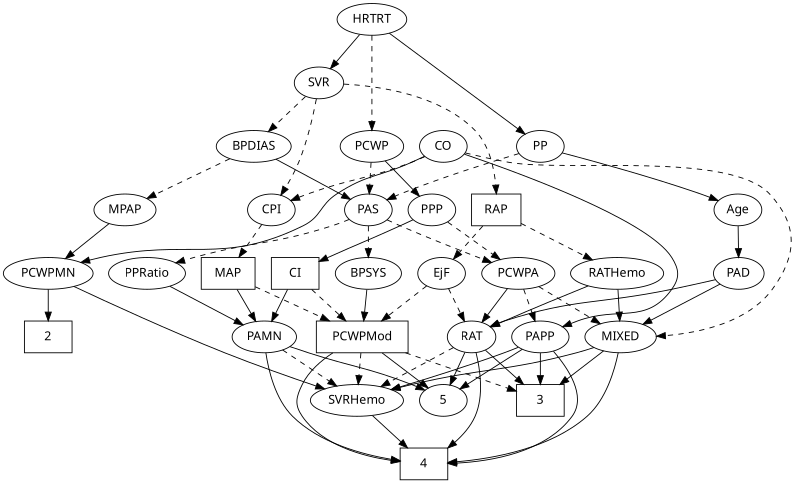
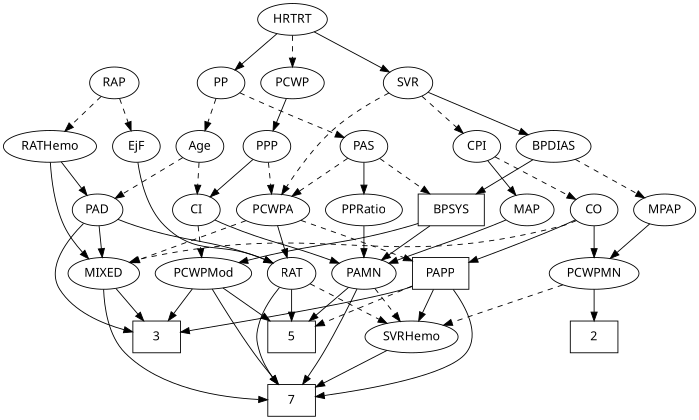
(441, 107) -> (336, 127)
(290, 111) -> (474, 112)
(371, 170) -> none
none -> (198, 174)
(636, 174) -> (212, 110)
(309, 177) -> (508, 175)
(346, 182) -> (531, 176)
(496, 210) -> (114, 83)
(253, 237) -> (498, 174)
(292, 237) -> (364, 174)
(738, 237) -> (153, 176)
none -> (409, 240)
(228, 273) -> (527, 210)
(295, 273) -> (196, 210)
(368, 273) -> (451, 210)
(408, 301) -> none
(455, 301) -> (169, 229)
(288, 302) -> none
(544, 304) -> (71, 175)
(362, 337) -> (203, 273)
(540, 337) -> (441, 273)
(193, 340) -> (507, 304)
(506, 360) -> (368, 304)
(360, 362) -> none
(501, 364) -> (60, 290)
(444, 366) -> (183, 301)
(512, 367) -> none
(443, 400) -> (292, 337)
(424, 464) -> (292, 400)
